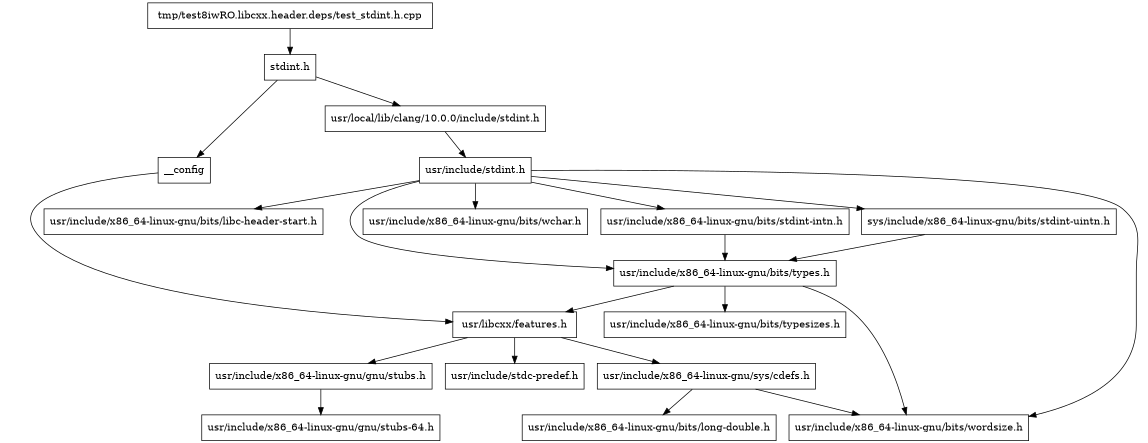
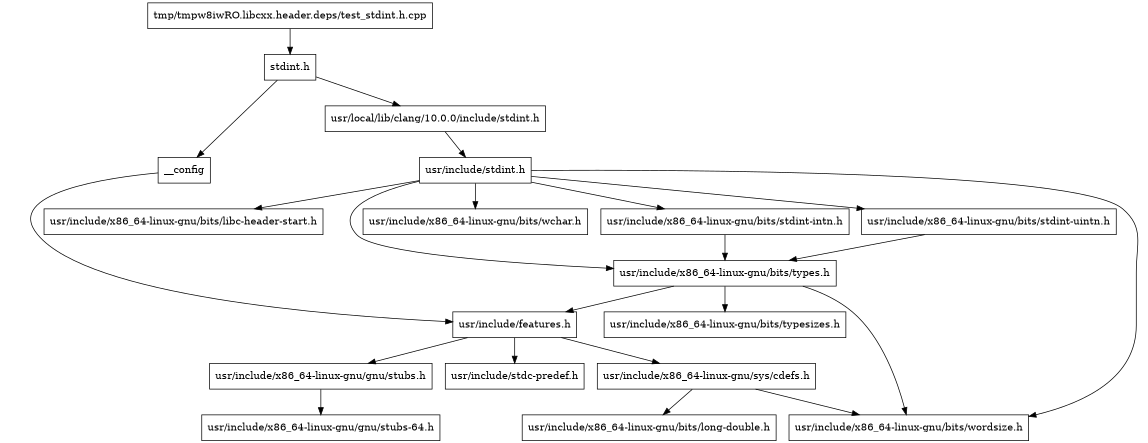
(290, 16) -> (290, 16)
(989, 222) -> (989, 222)
(515, 325) -> (515, 325)
